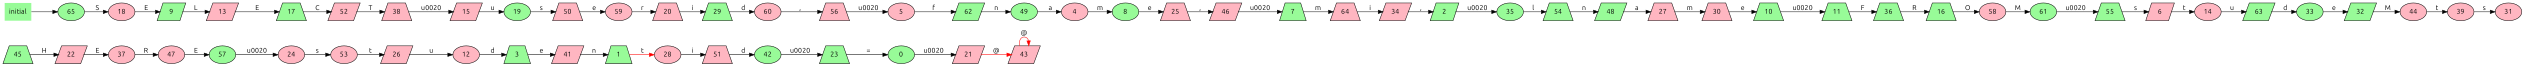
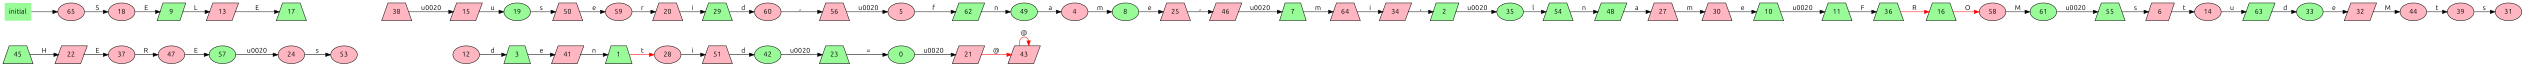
(71, 12) -> (71, 12)
(344, 12) -> none
(1912, 12) -> (1912, 12)
(1964, 12) -> (1964, 12)
(2360, 12) -> (2360, 12)
(397, 55) -> none
